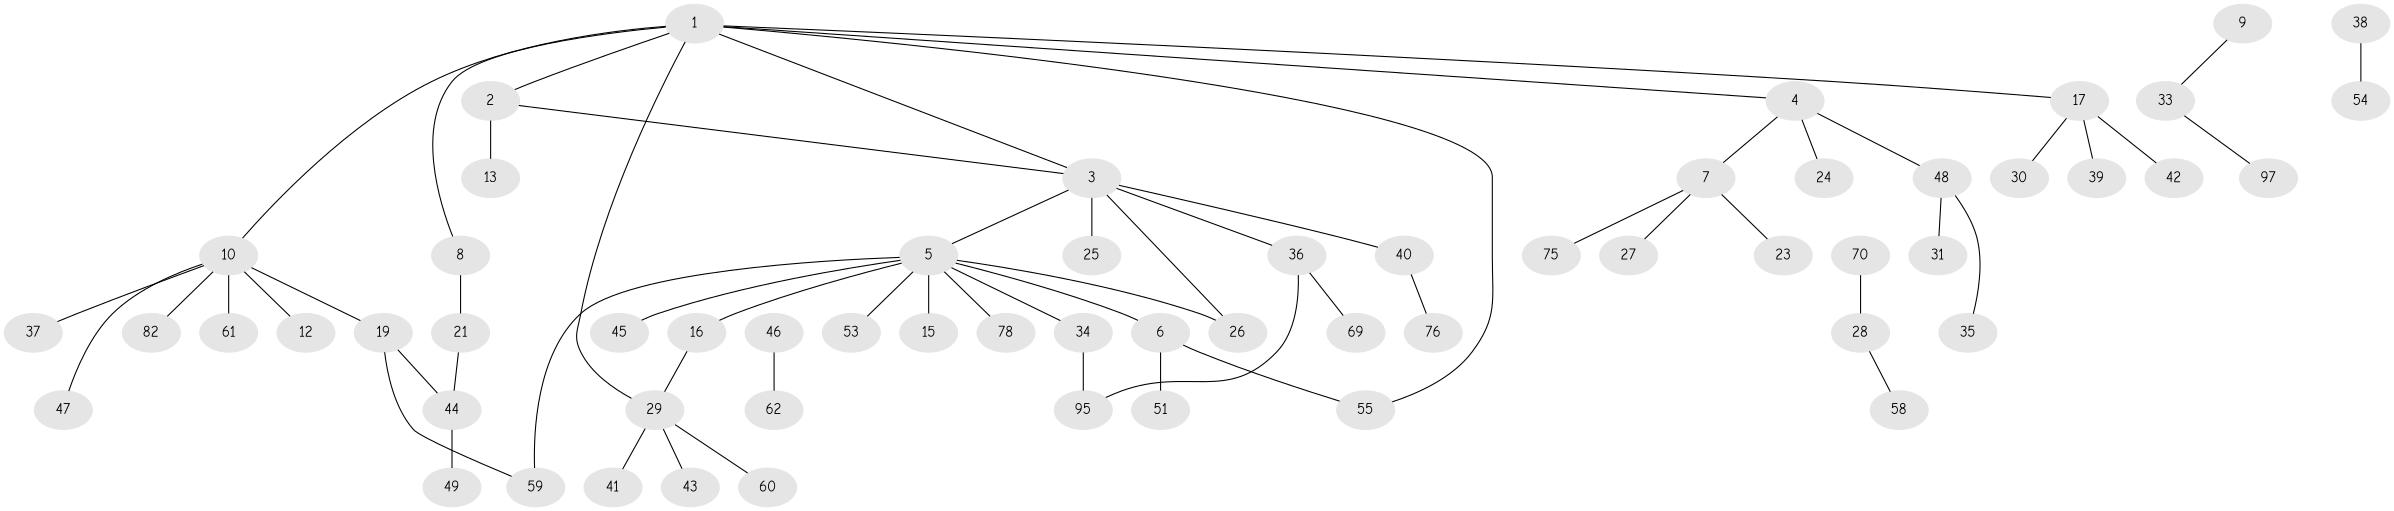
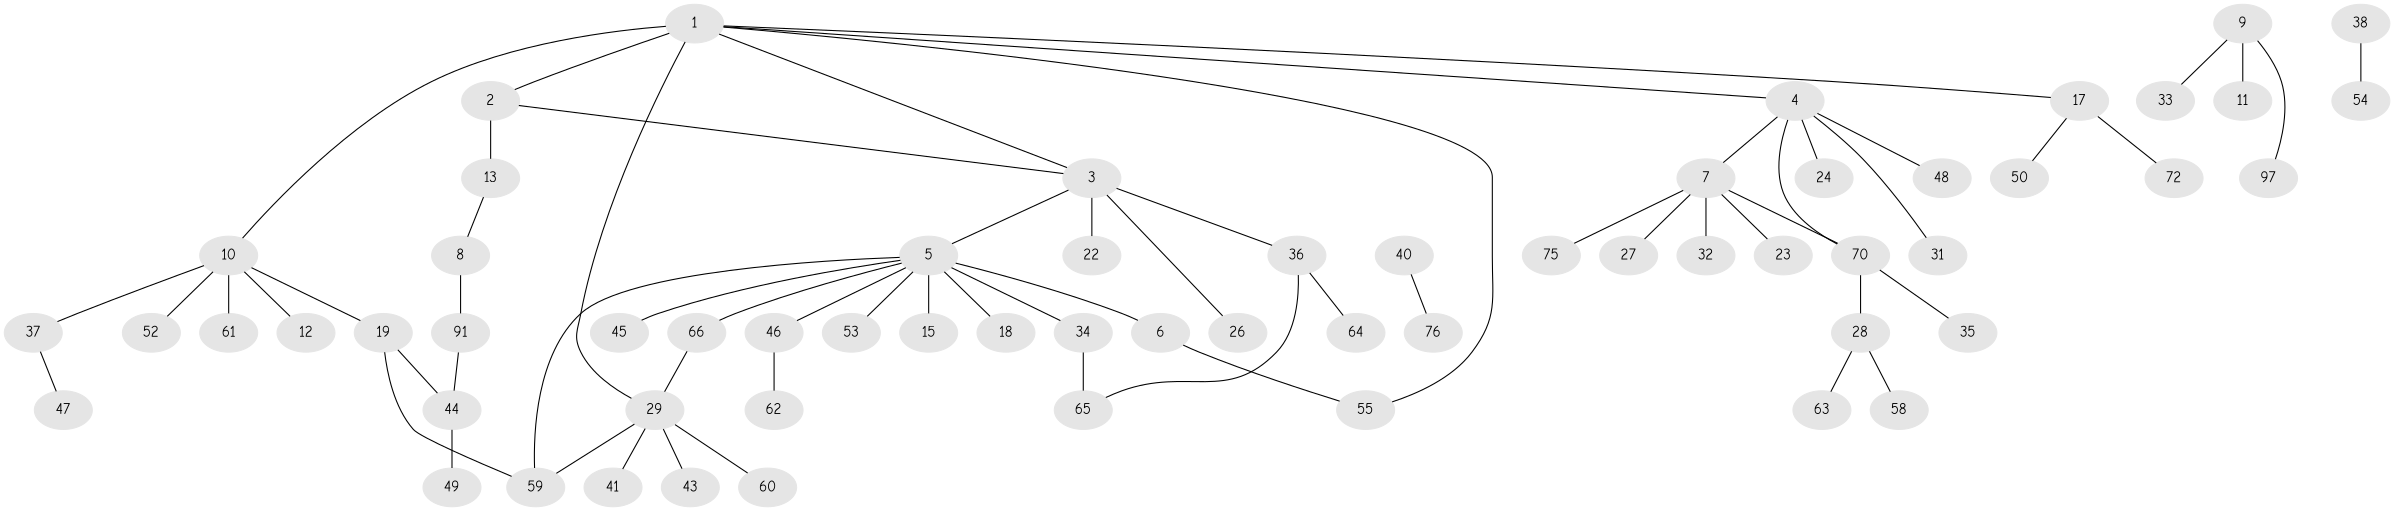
(454, 80) -> (476, 217)
none -> (2243, 101)
(2217, 140) -> (2284, 97)
(2019, 178) -> (2019, 178)
(2097, 178) -> none
(2174, 178) -> (2174, 178)
none -> (1784, 193)
(1249, 215) -> none
none -> (1783, 217)
(1940, 217) -> (1875, 172)
(1979, 252) -> (1914, 294)
(1092, 256) -> (1092, 256)
none -> (1706, 256)
(1088, 284) -> (851, 294)
(118, 309) -> (48, 372)
(151, 333) -> (151, 333)
(461, 333) -> (461, 333)
(697, 333) -> (697, 333)
(1006, 333) -> (1006, 333)
(1356, 333) -> (1356, 333)
(1083, 410) -> (1083, 410)
(1161, 410) -> none
none -> (1822, 410)
none -> (595, 449)
